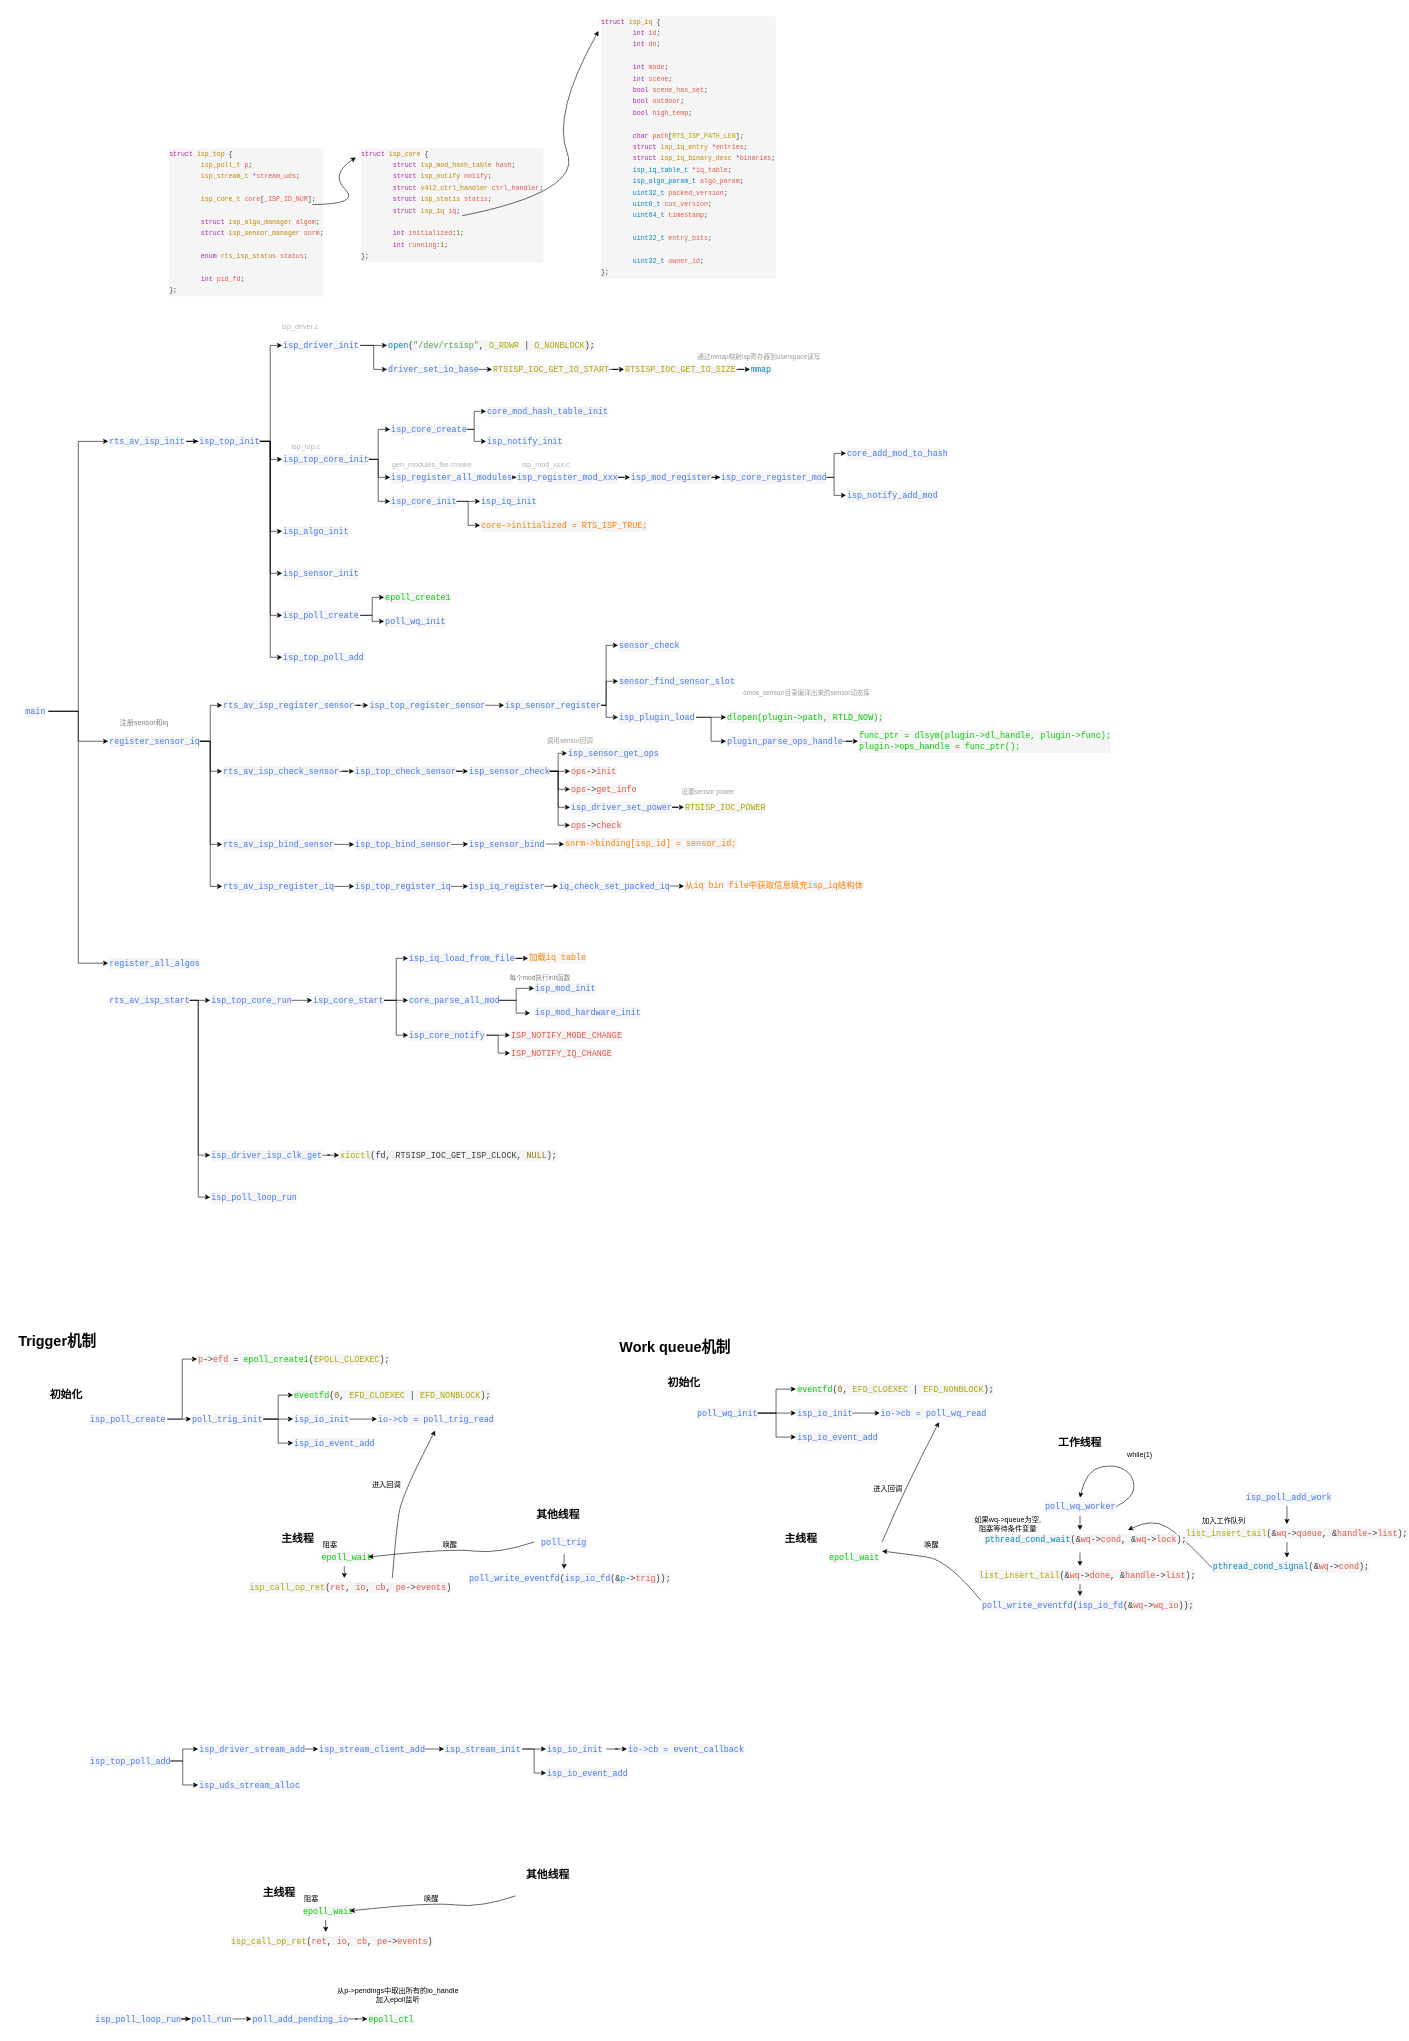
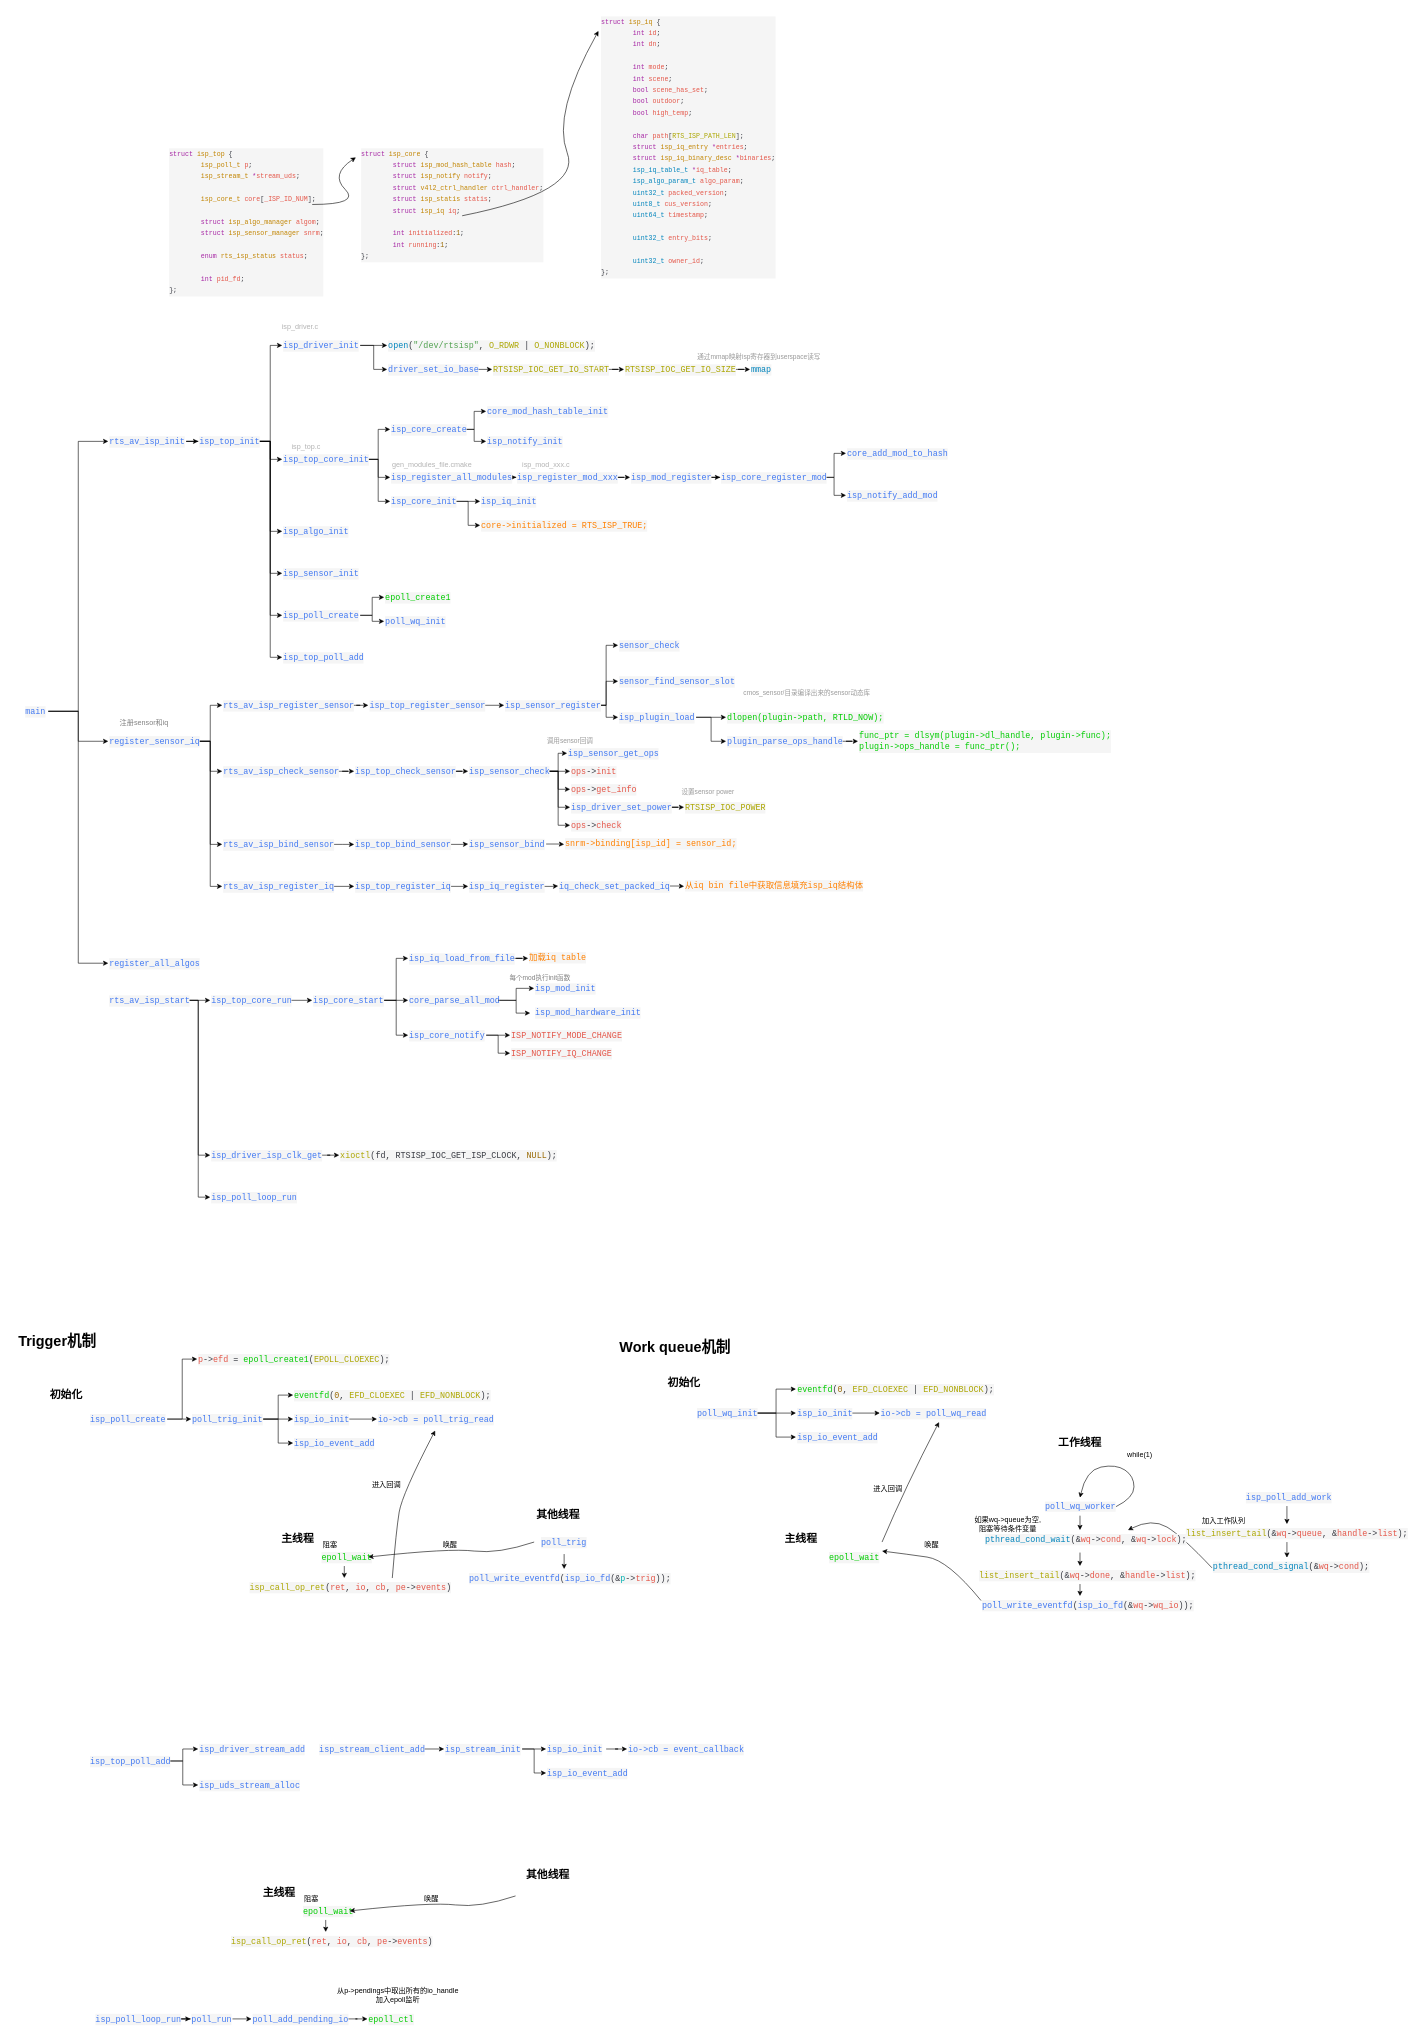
(312, 1749) -> none
